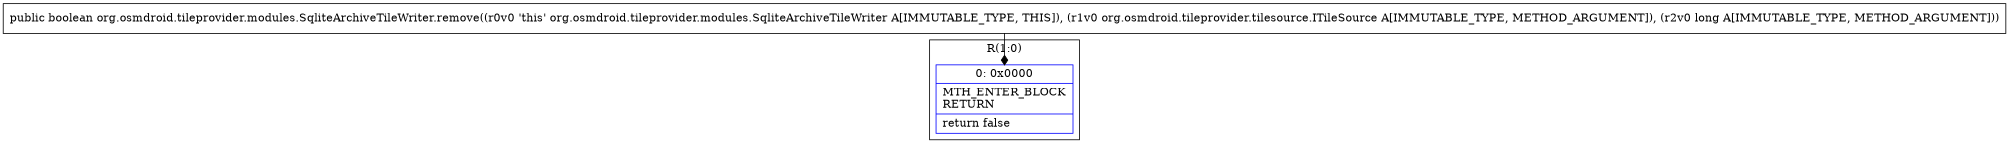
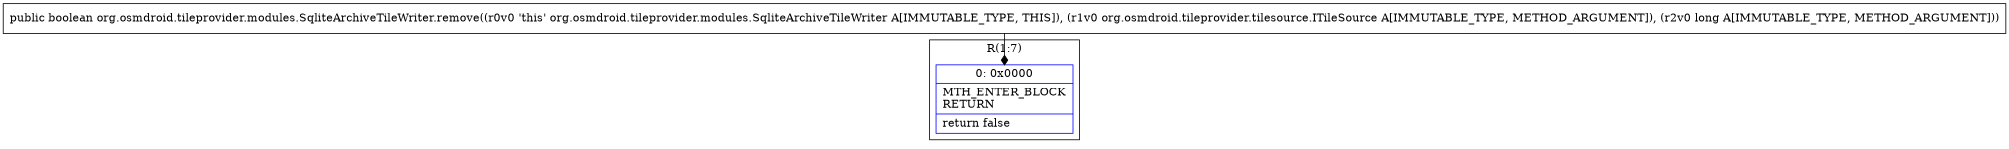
(1005, 49) -> (1005, 49)
